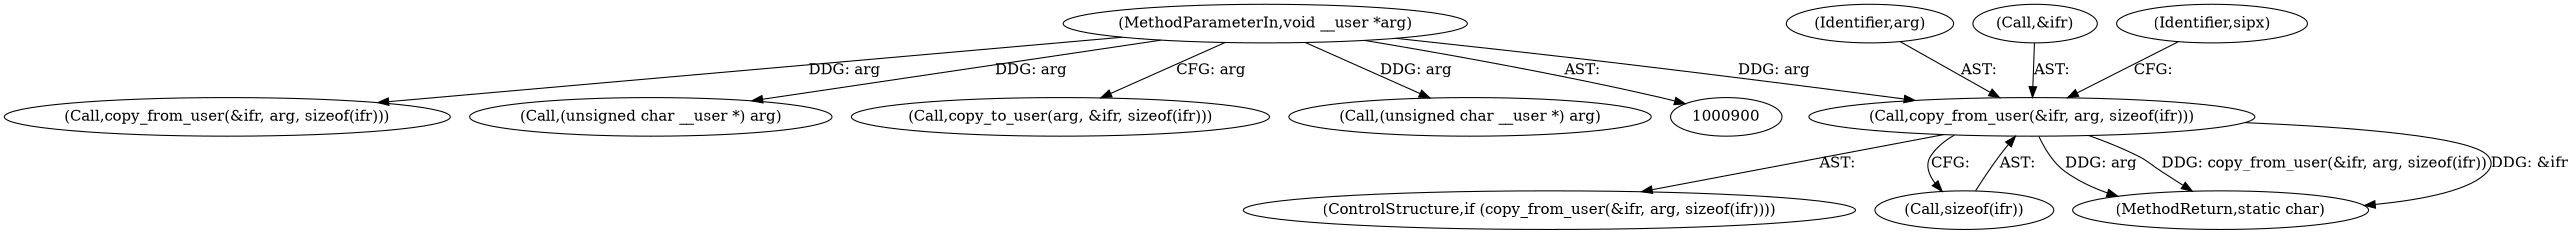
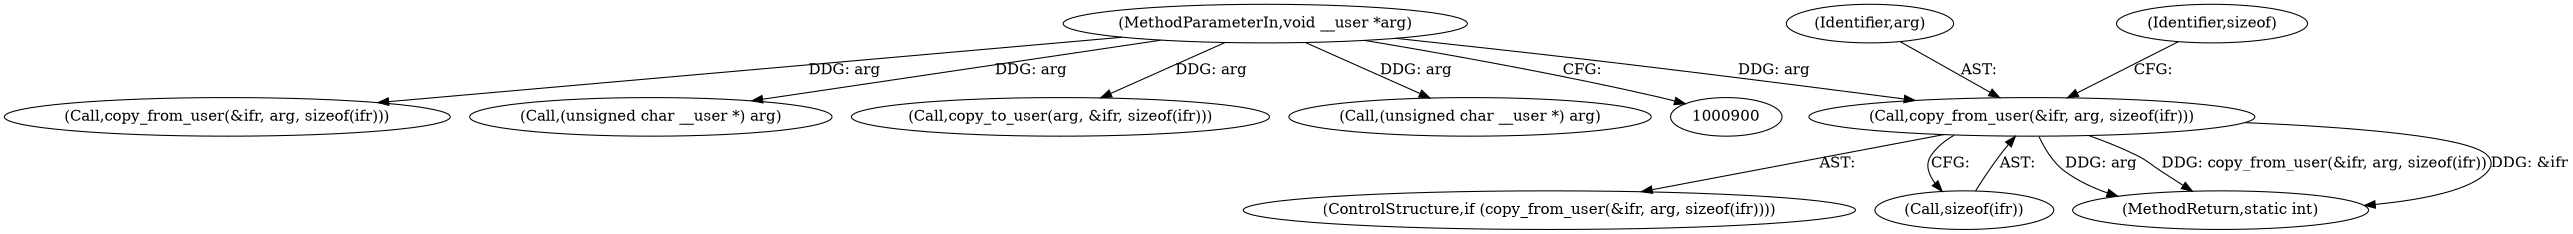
(2035, 24) -> none
(2212, 24) -> (2212, 24)
(1211, 70) -> (1211, 70)
(1585, 70) -> (1585, 70)
(2221, 210) -> (2221, 210)
